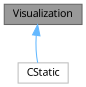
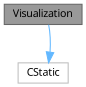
(36, 49) -> (50, 38)
